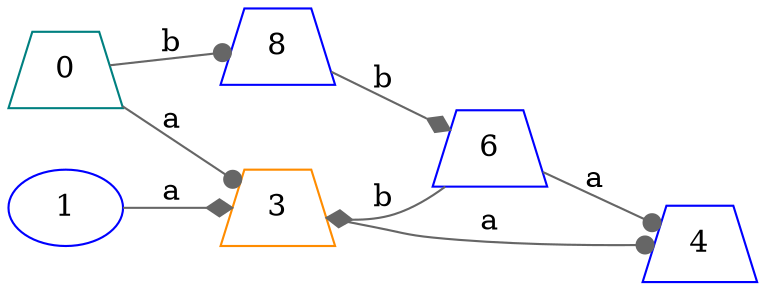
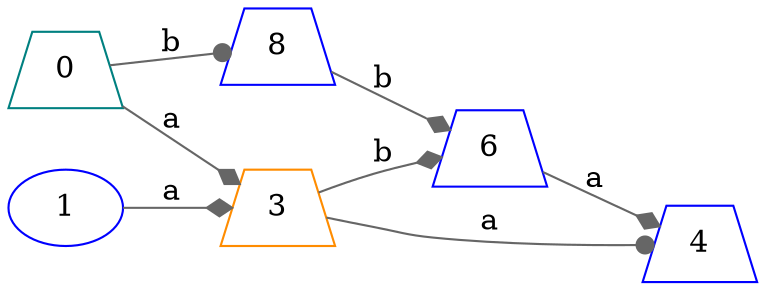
(174, 140) -> (174, 140)
(594, 196) -> (594, 196)
(402, 212) -> (367, 176)
